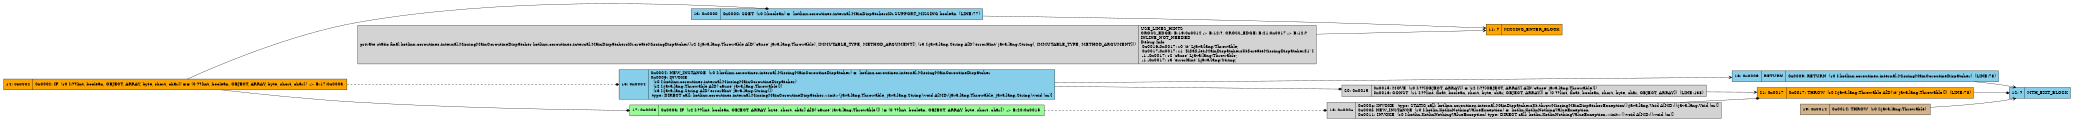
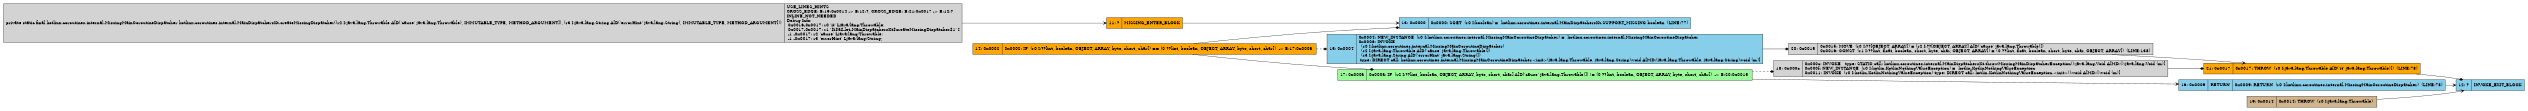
(1233, 20) -> (1289, 23)
(1392, 80) -> (1964, 82)
(2048, 93) -> (2498, 85)
